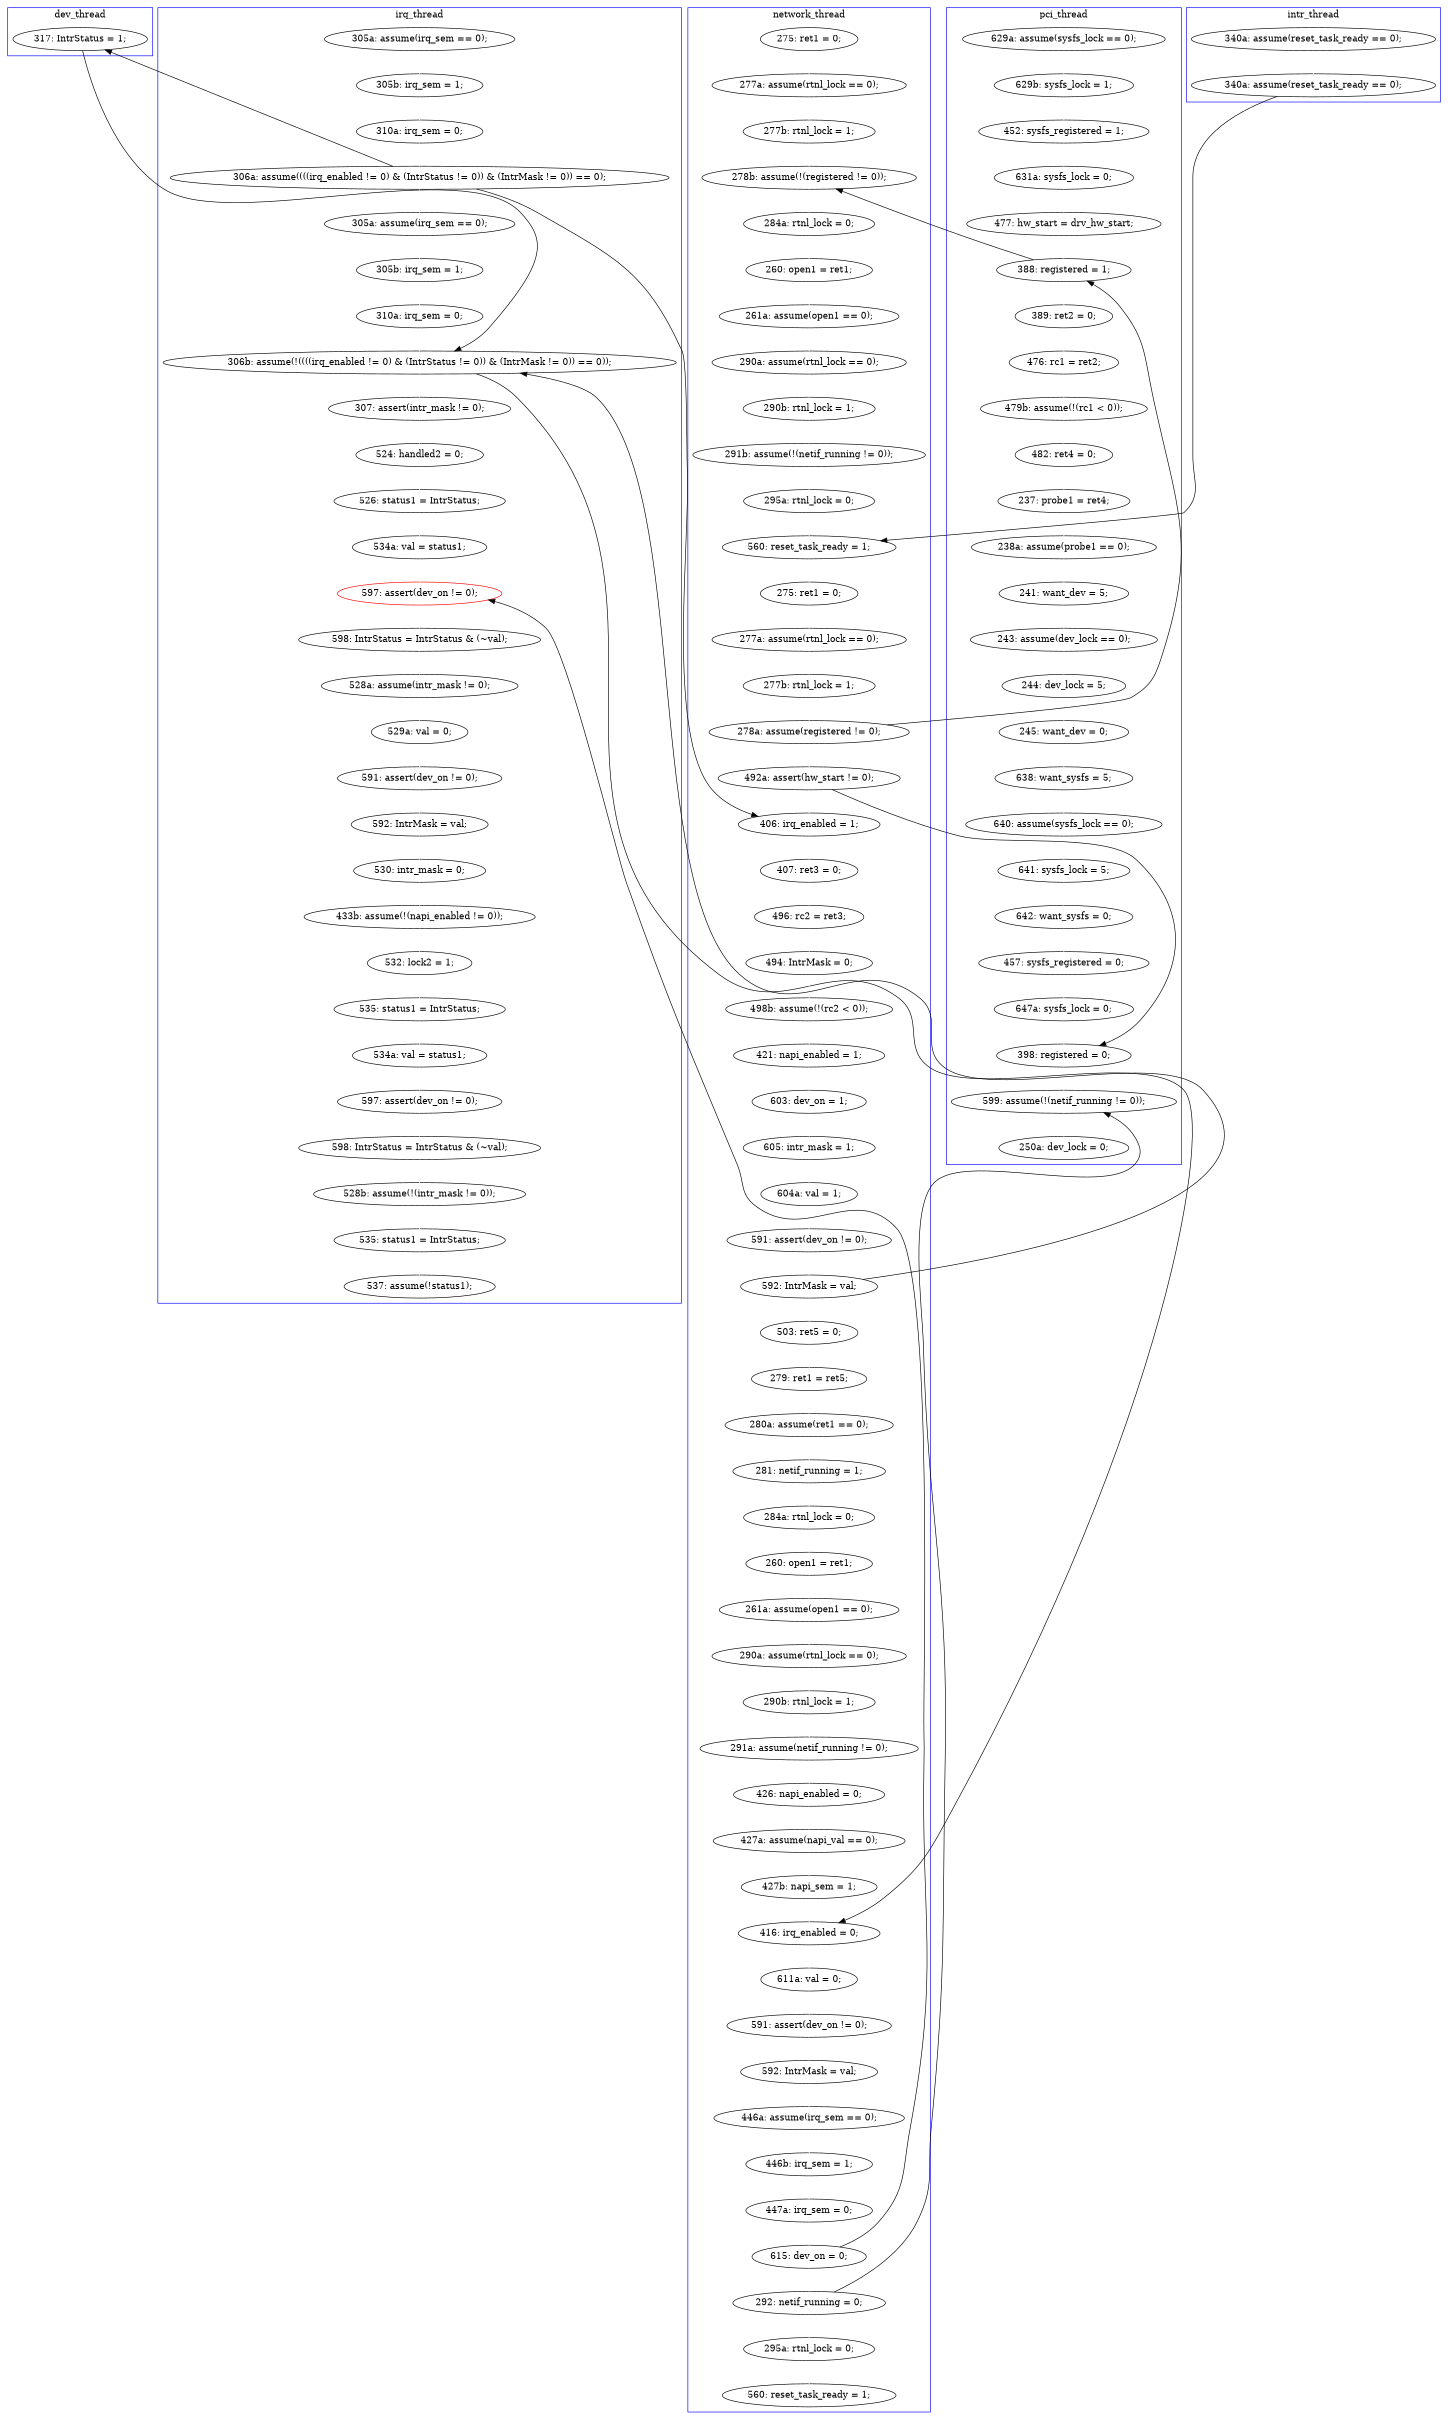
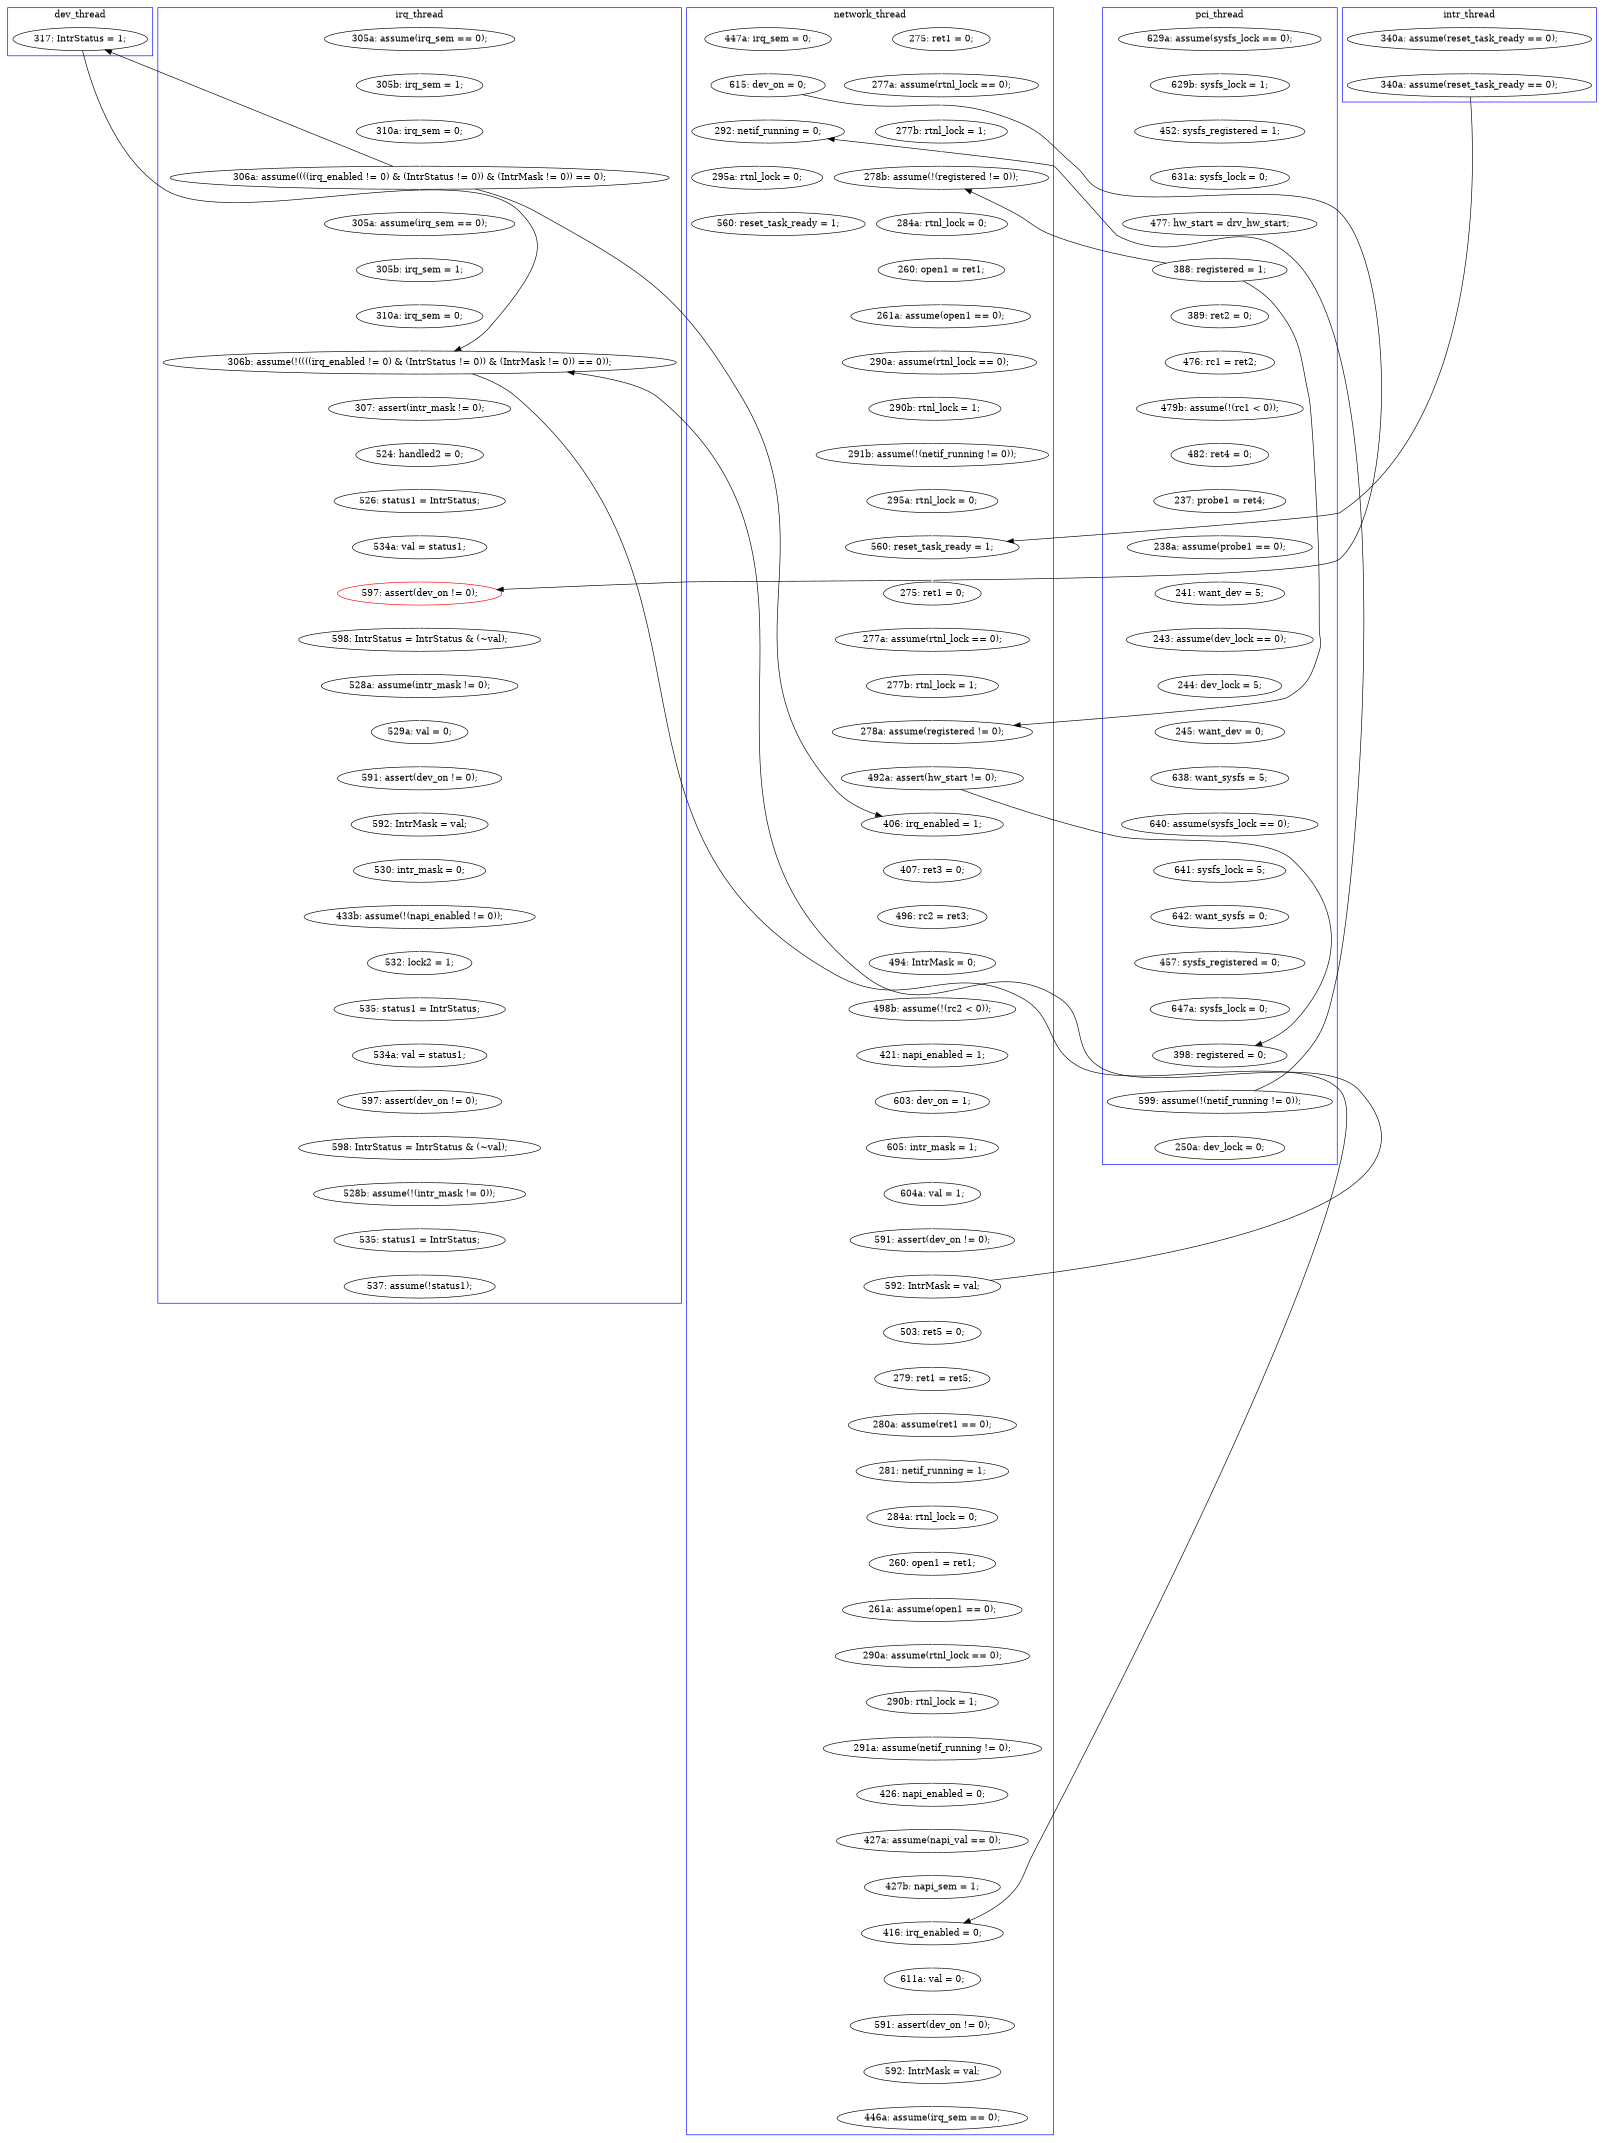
(1175, 609) -> (1319, 618)
(943, 1622) -> (1353, 437)
(809, 2164) -> none
